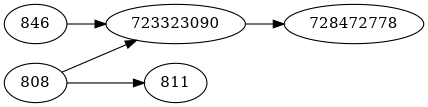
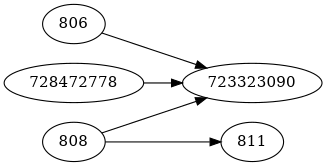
(36, 24) -> (74, 24)
(259, 24) -> (157, 83)
